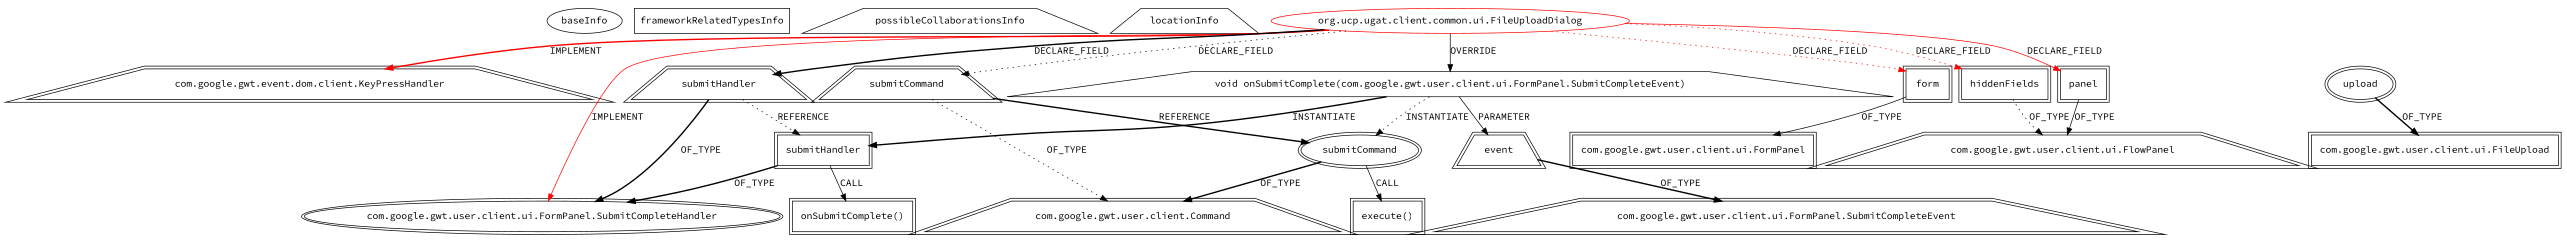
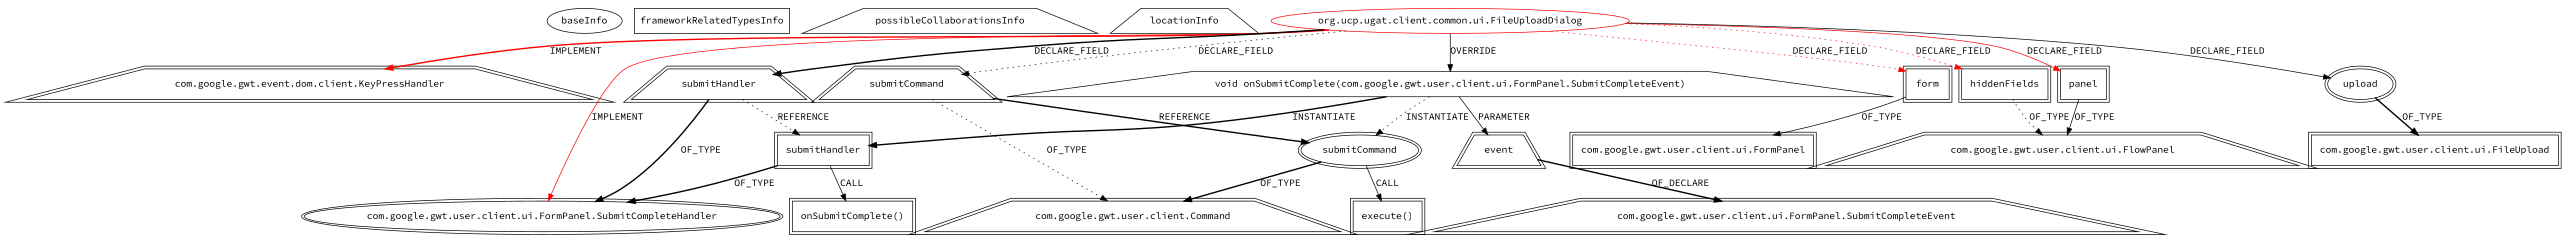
none -> (1976, 36)
(1681, 183) -> (1681, 183)
